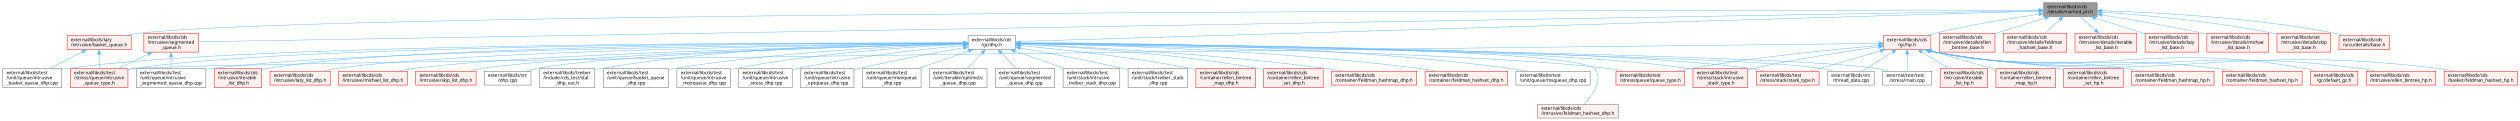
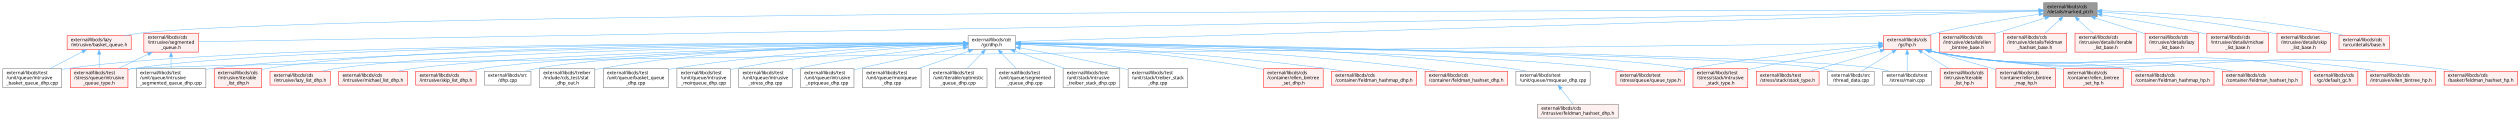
(2088, 23) -> (2086, 27)
(1328, 48) -> (1567, 96)
(1393, 49) -> none
(1226, 78) -> none
(1907, 78) -> (1907, 78)
